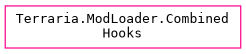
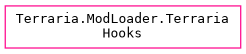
(123, 27) -> (123, 27)
